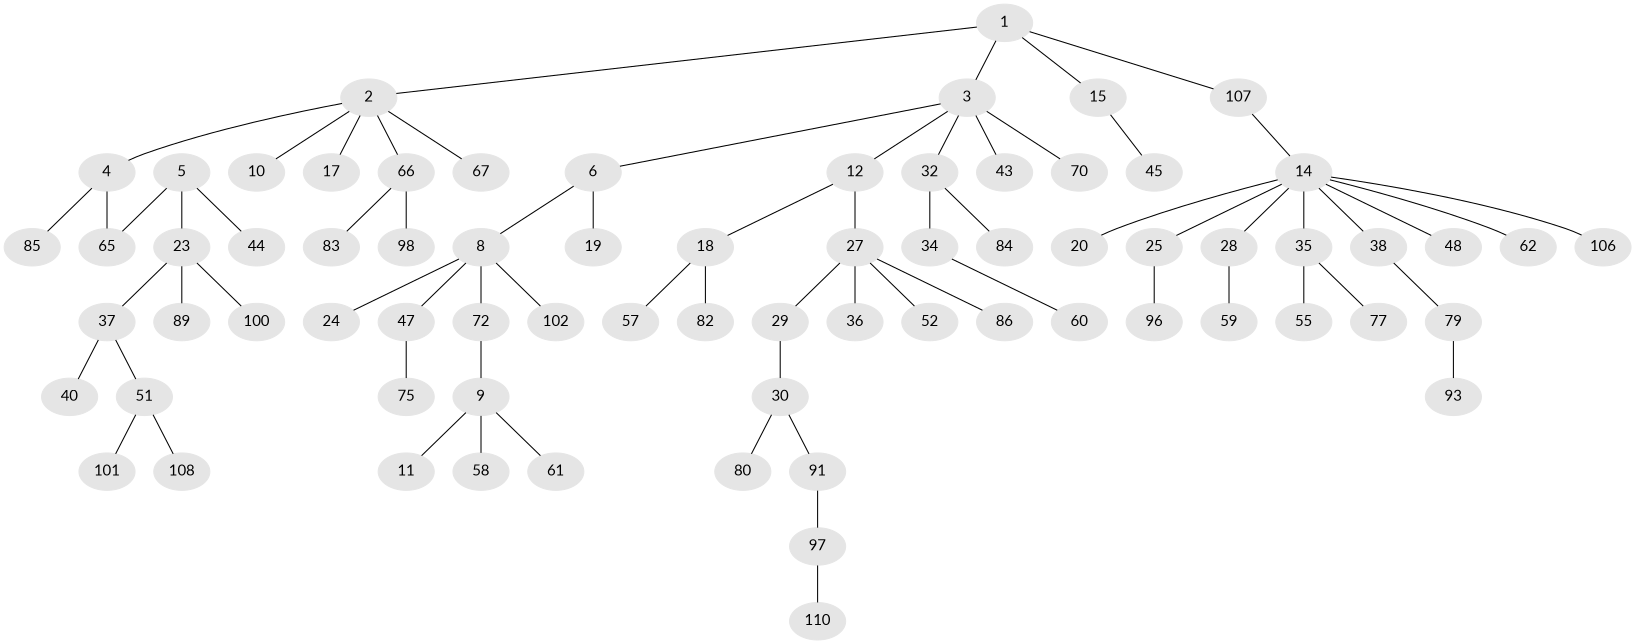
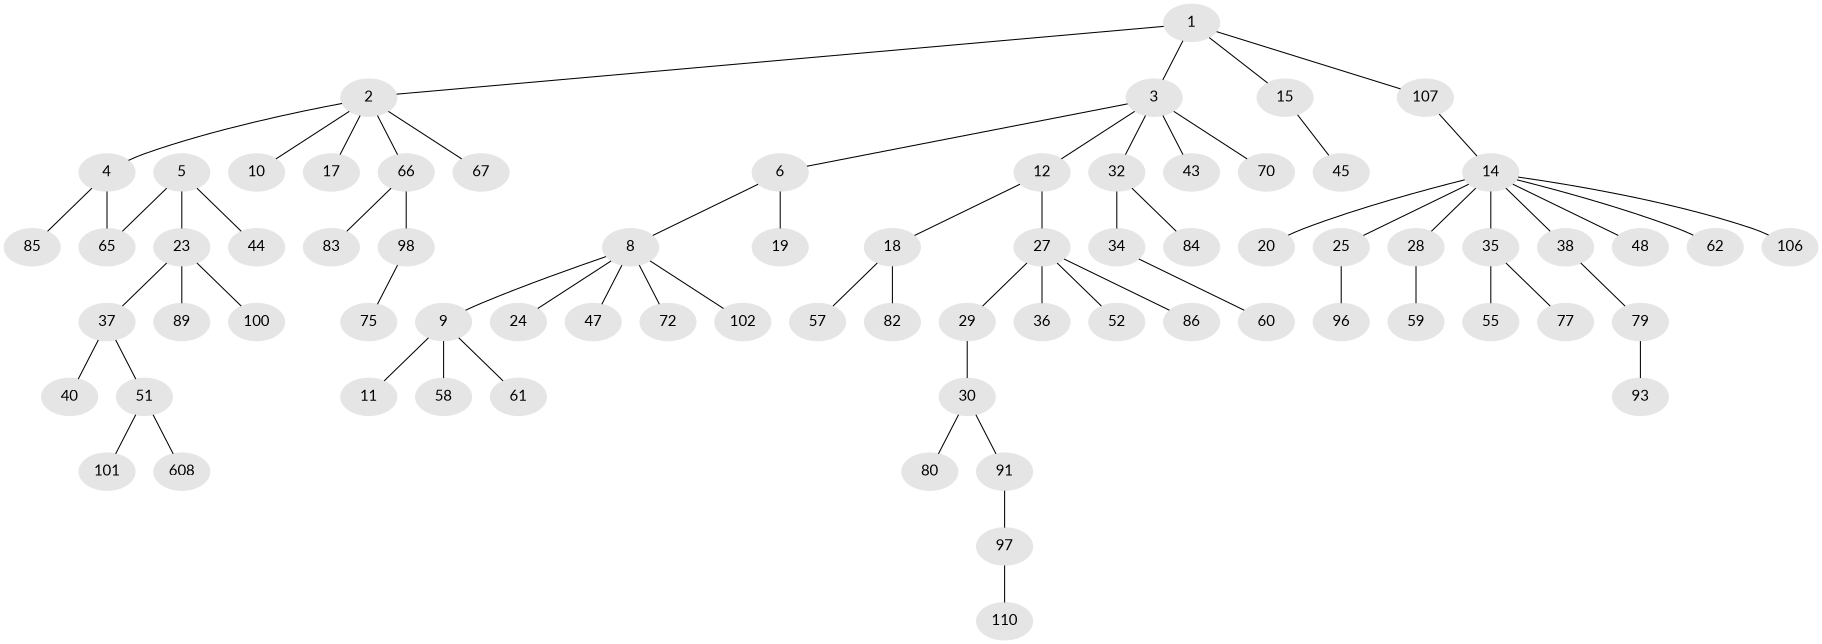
(406, 360) -> (387, 285)
(481, 360) -> (535, 282)
(182, 472) -> (182, 472)
